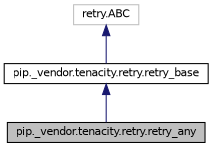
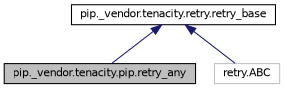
(106, 50) -> (214, 47)
(106, 132) -> (100, 74)
